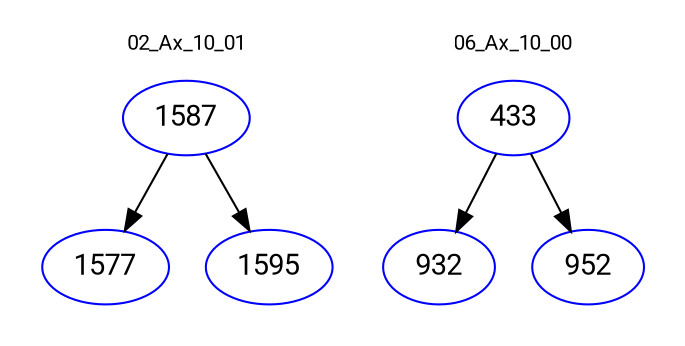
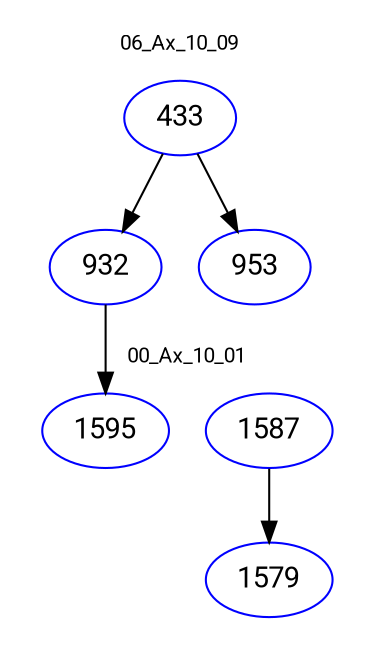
(187, 45) -> (187, 357)
(514, 45) -> (180, 45)
(222, 183) -> (106, 350)
(106, 267) -> (269, 580)
(588, 267) -> (255, 267)
